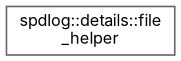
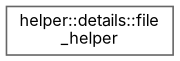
(91, 31) -> (90, 31)
